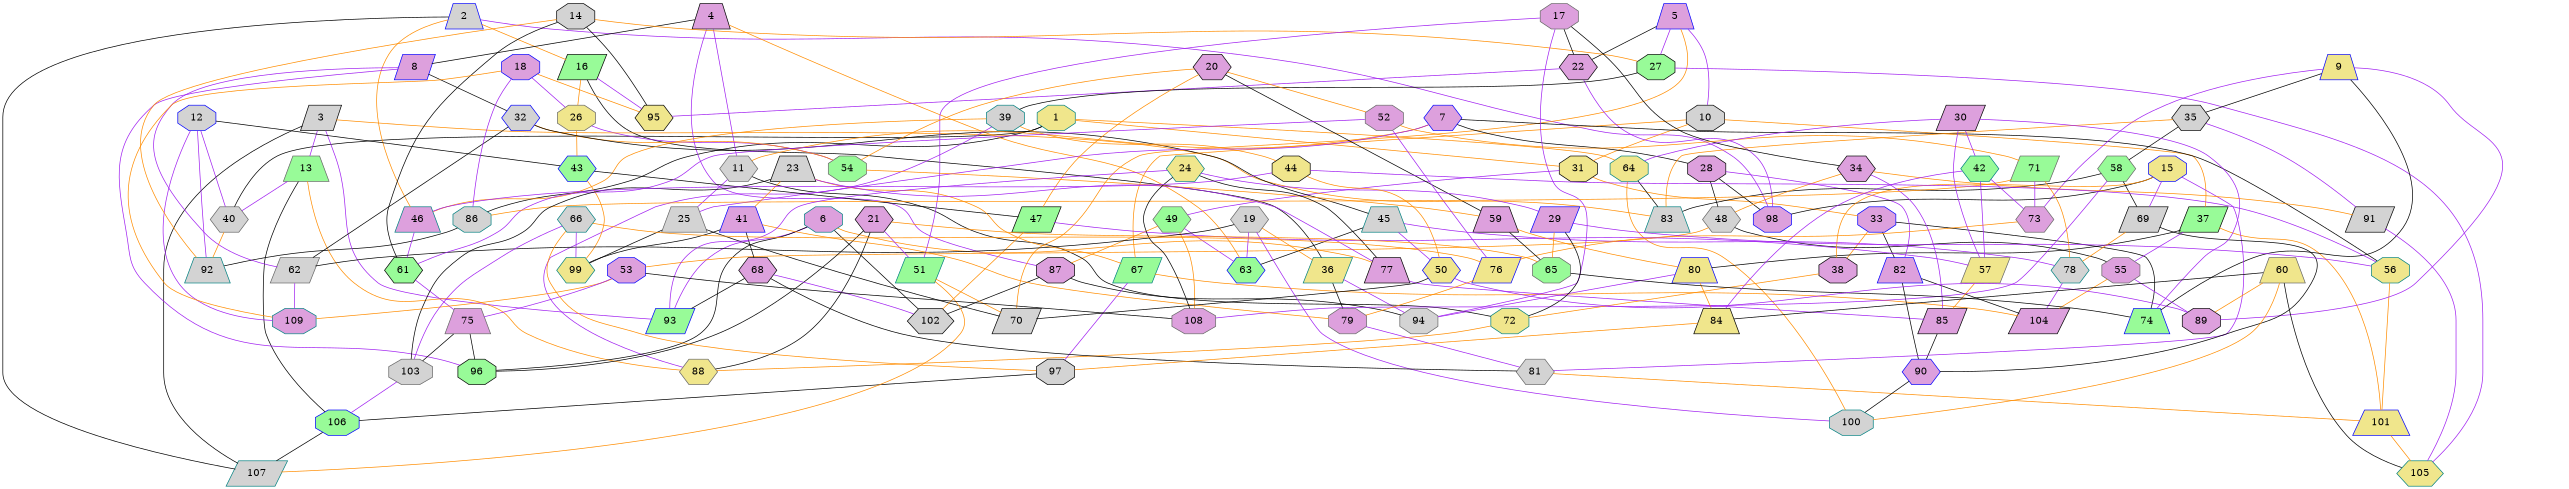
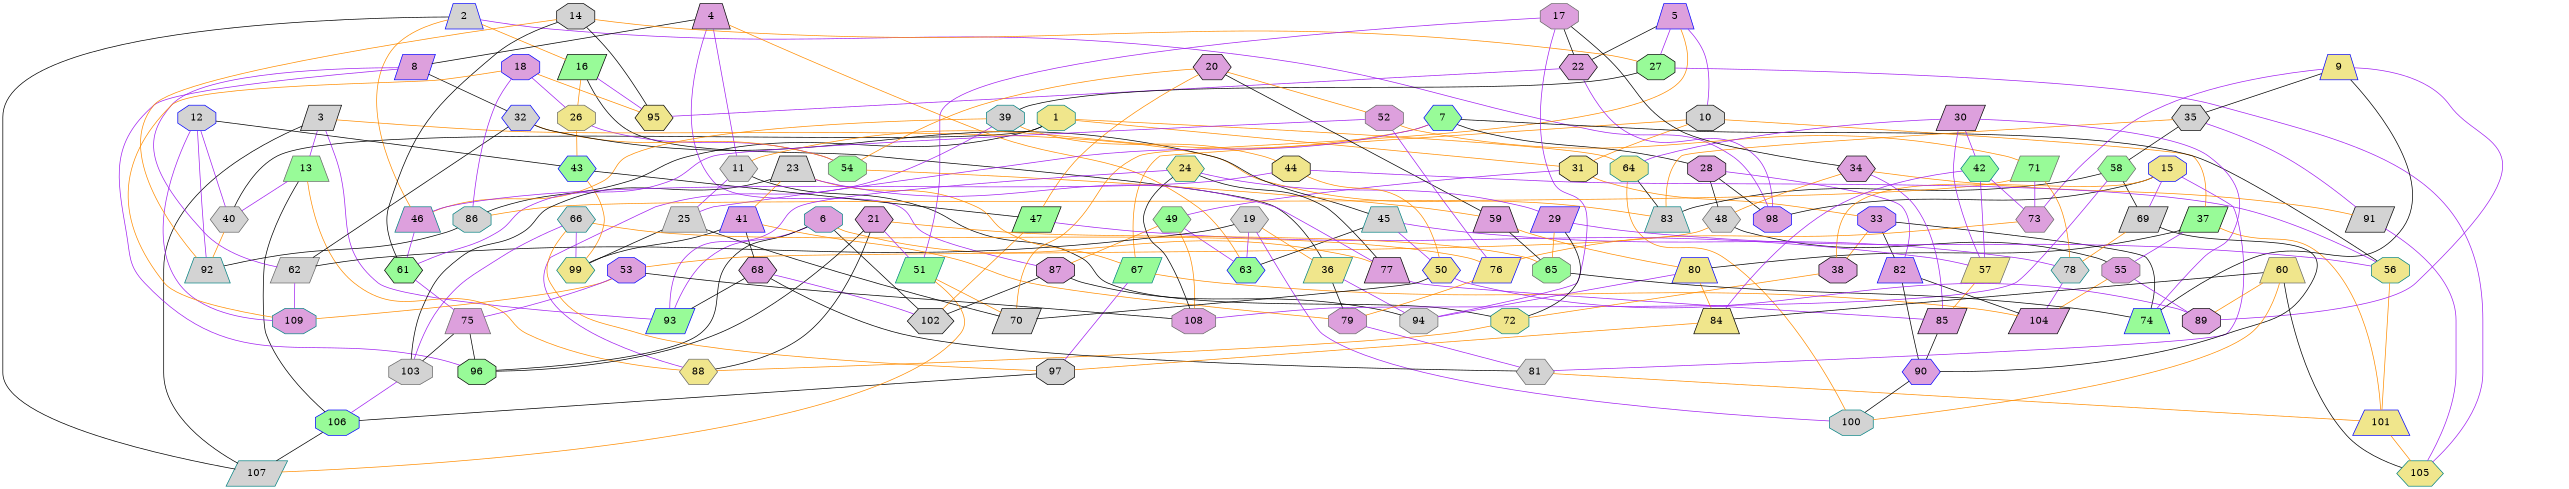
(1443, 118) -> (1443, 118)
